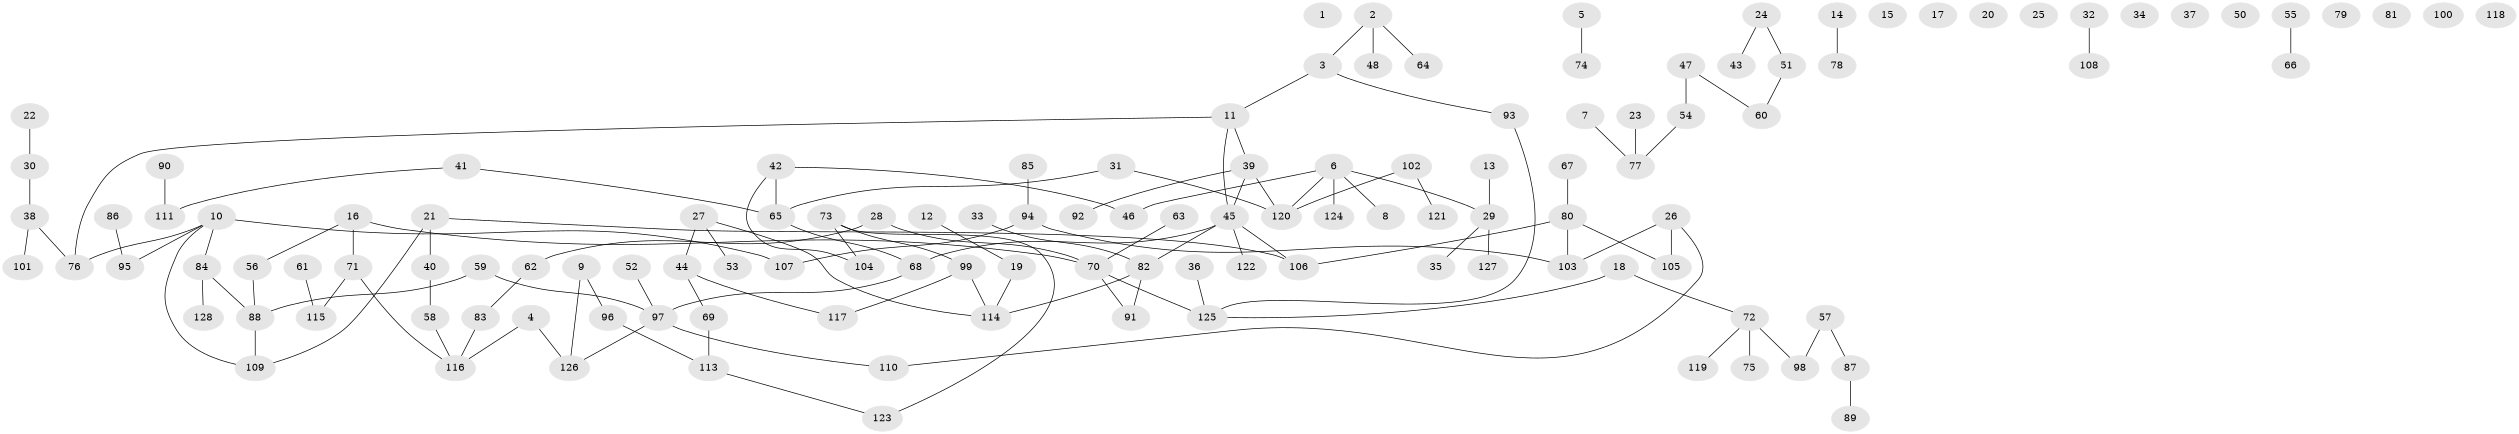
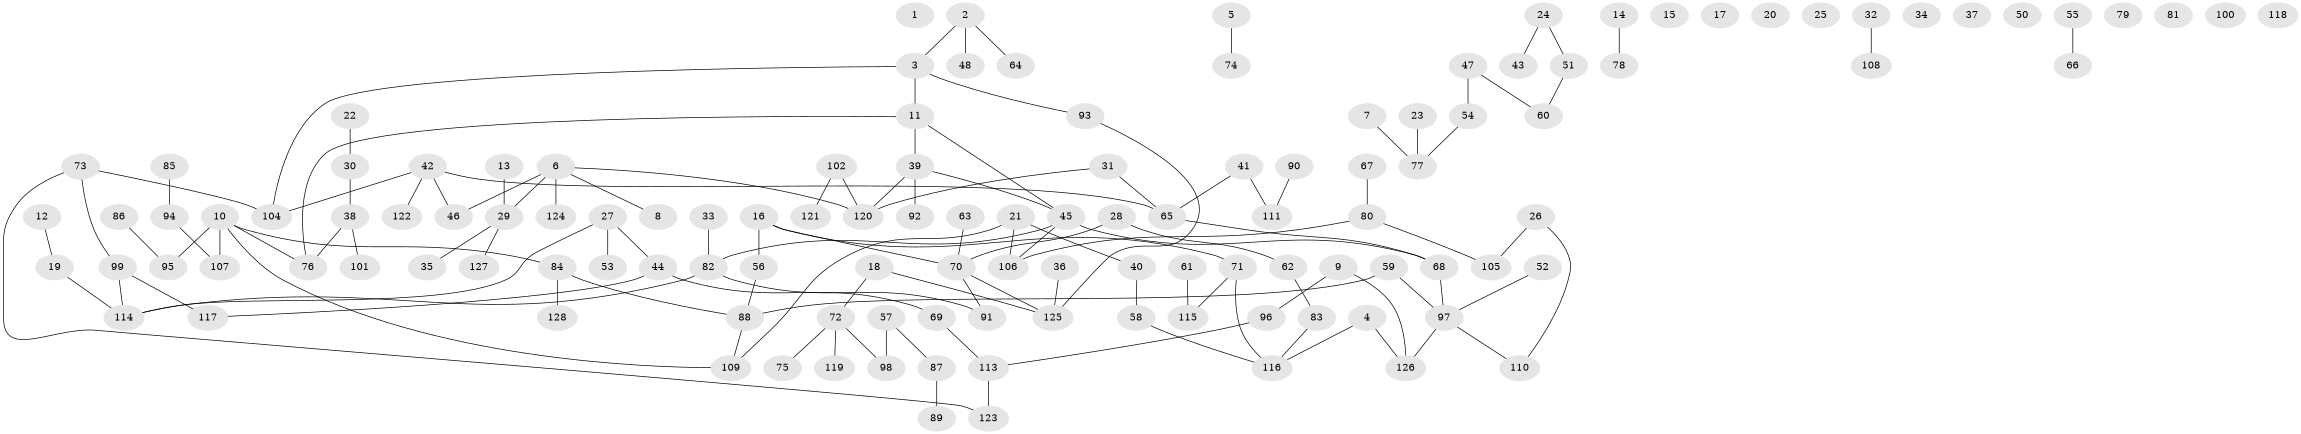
none -> (551, 75)
(1238, 242) -> (415, 192)
(1568, 267) -> none
